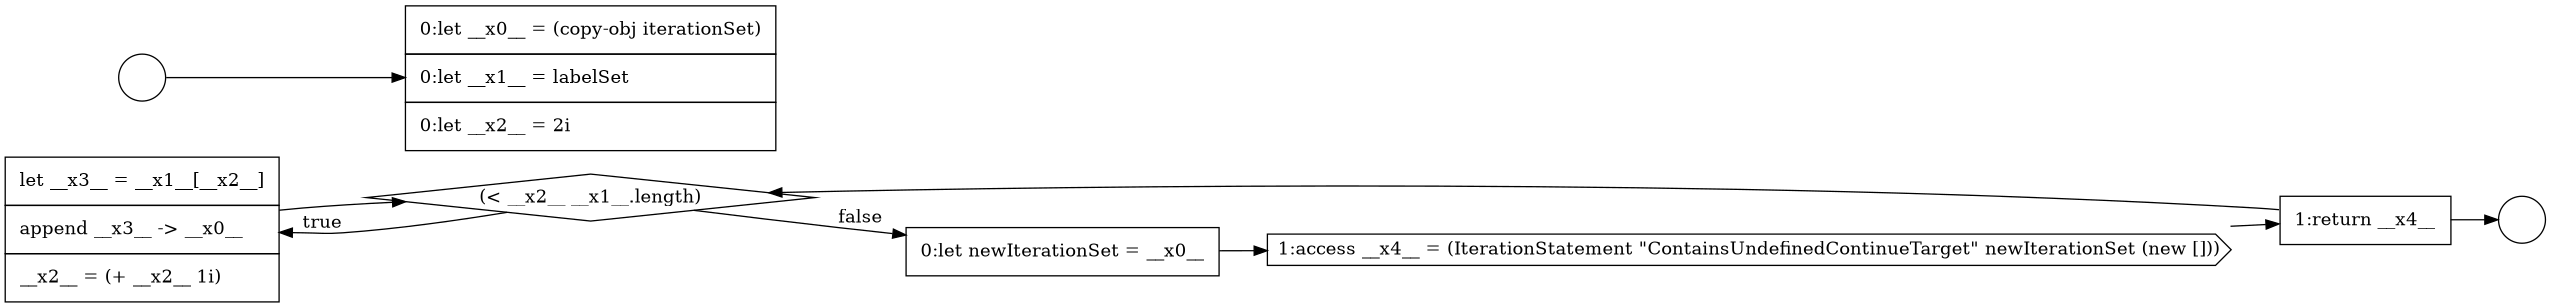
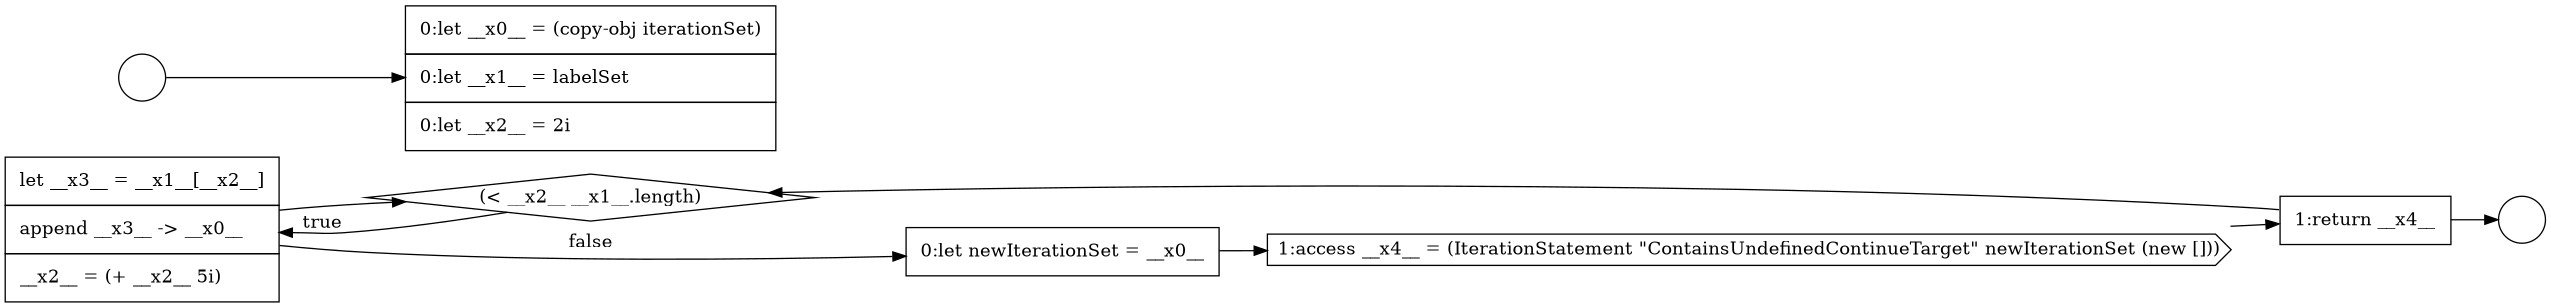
(793, 222) -> (586, 259)
(121, 277) -> (121, 277)
